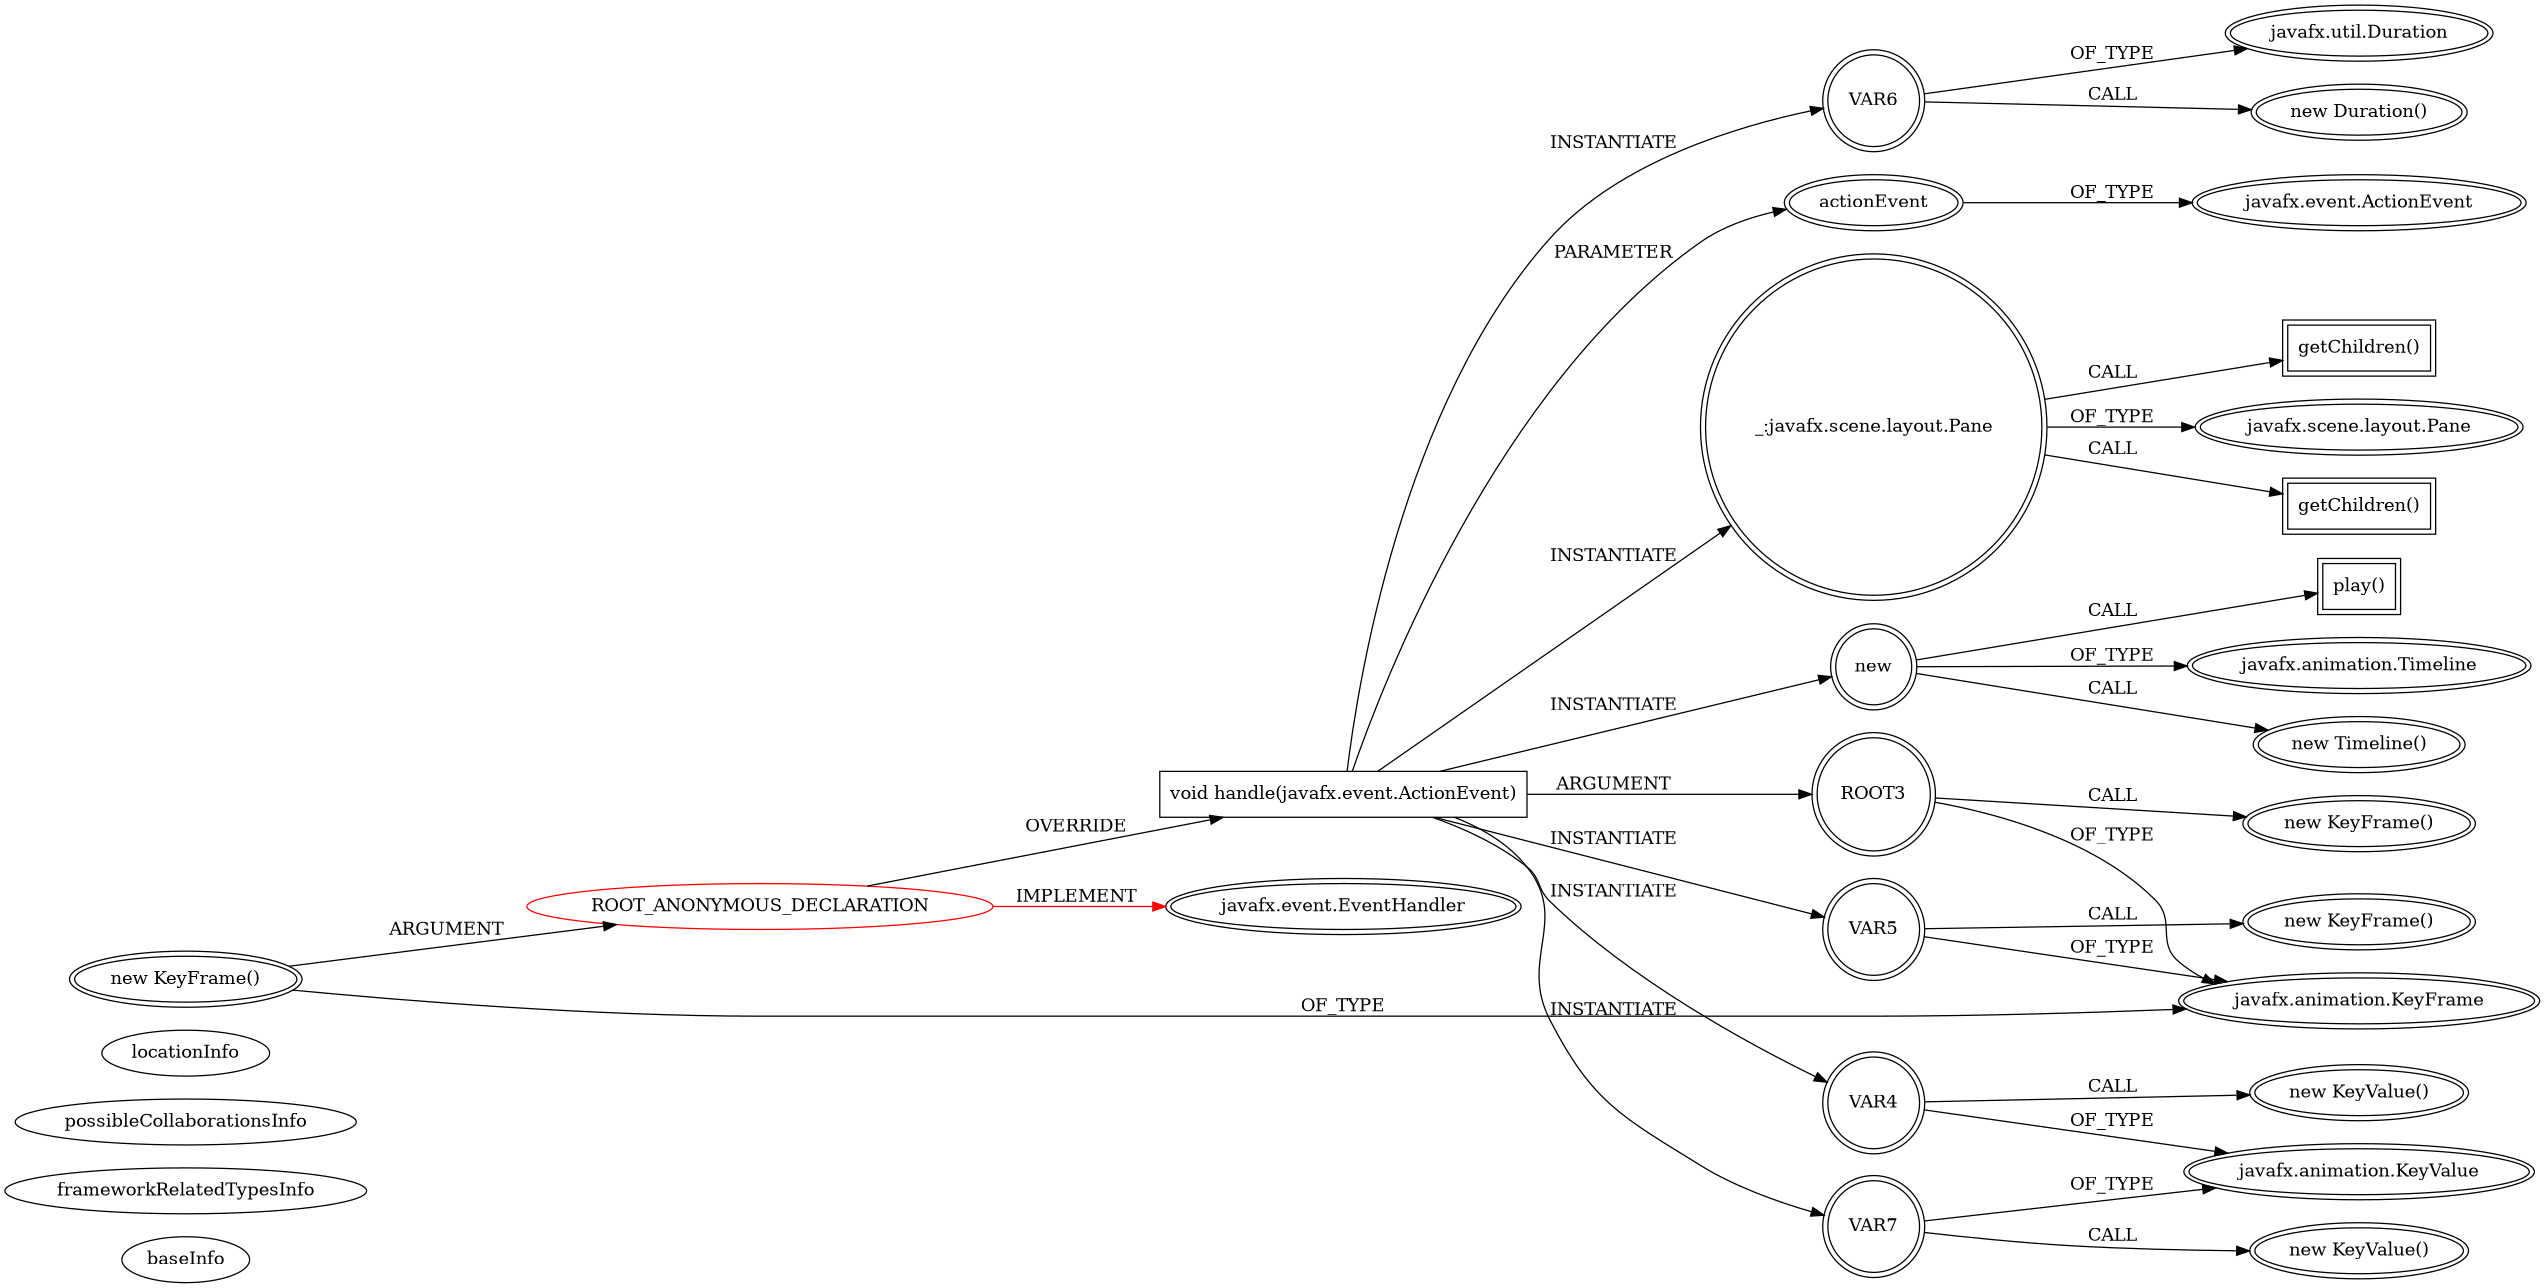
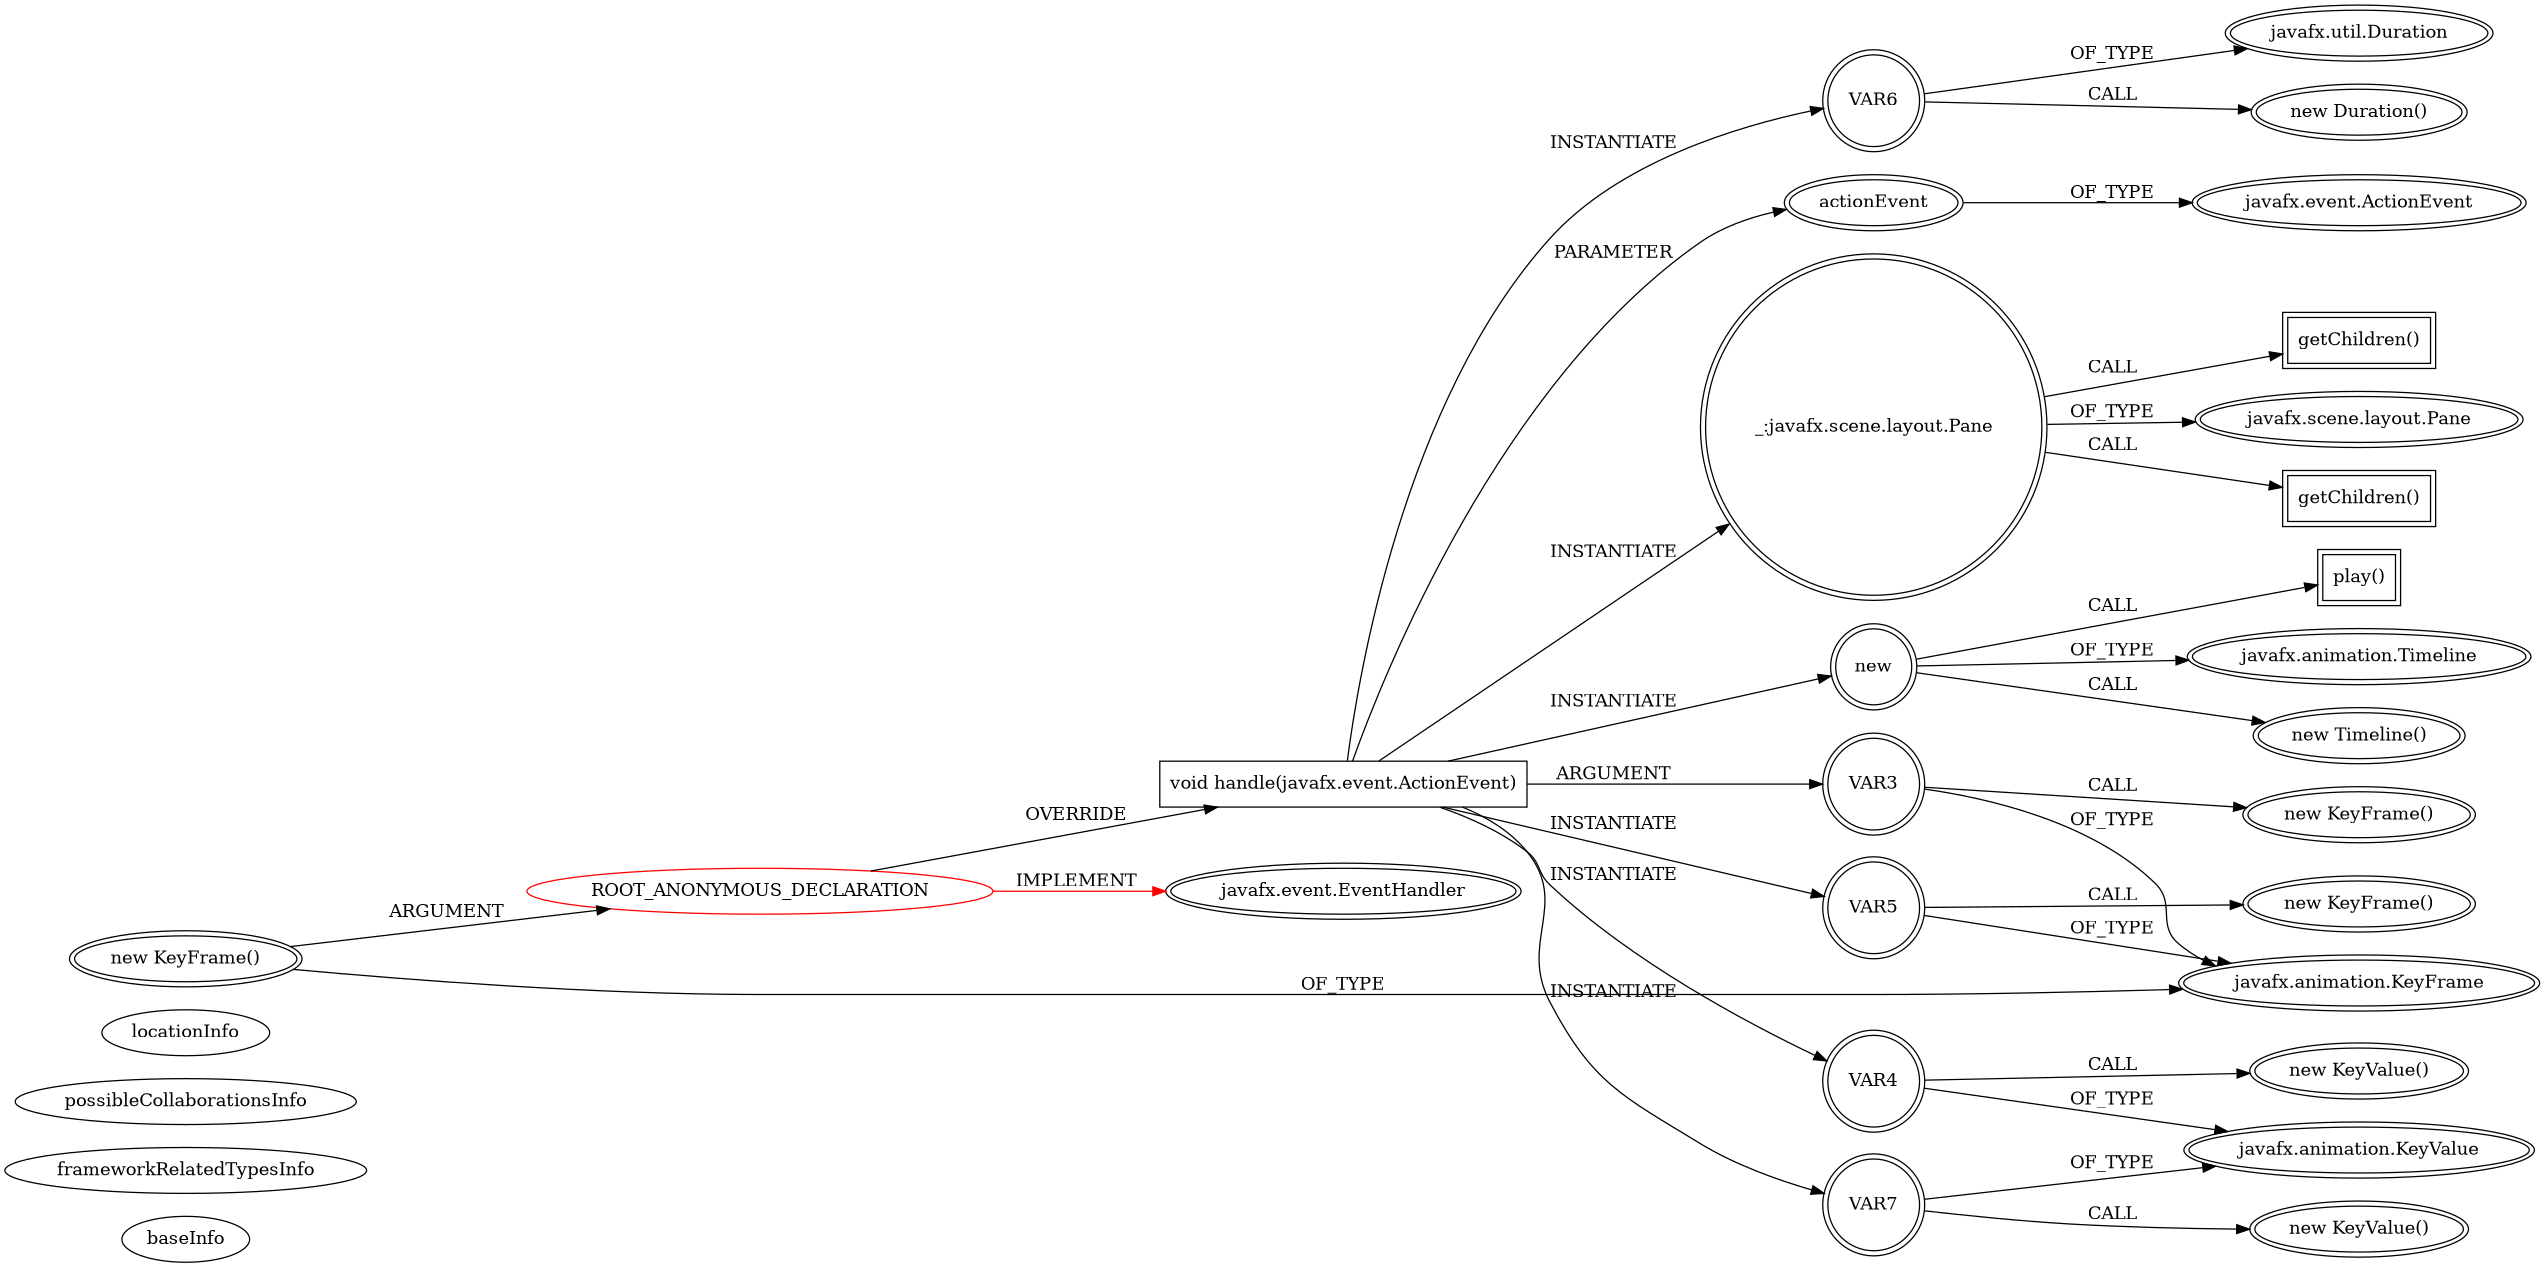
(1874, 794) -> (1874, 784)
